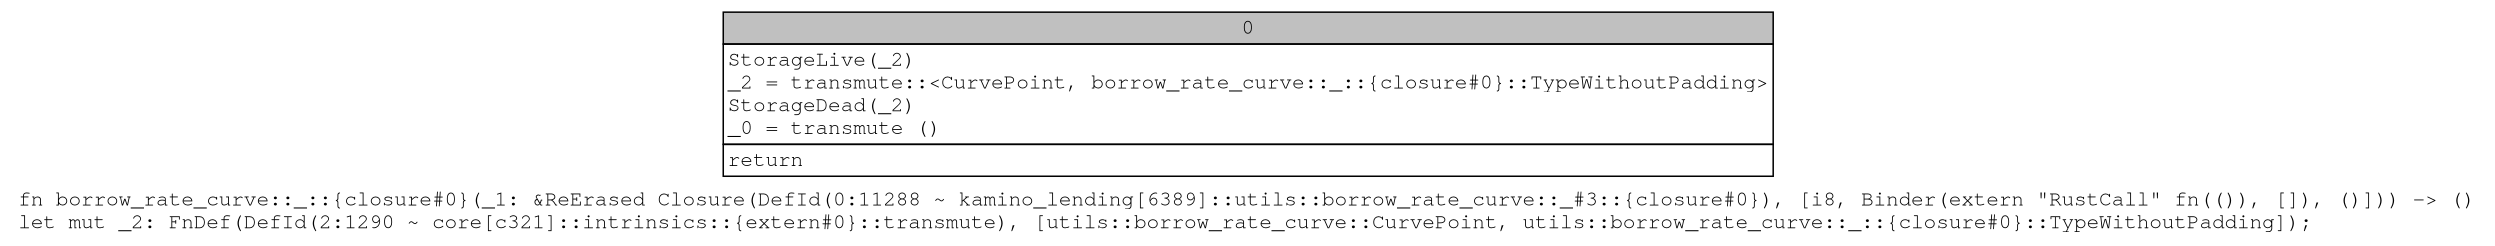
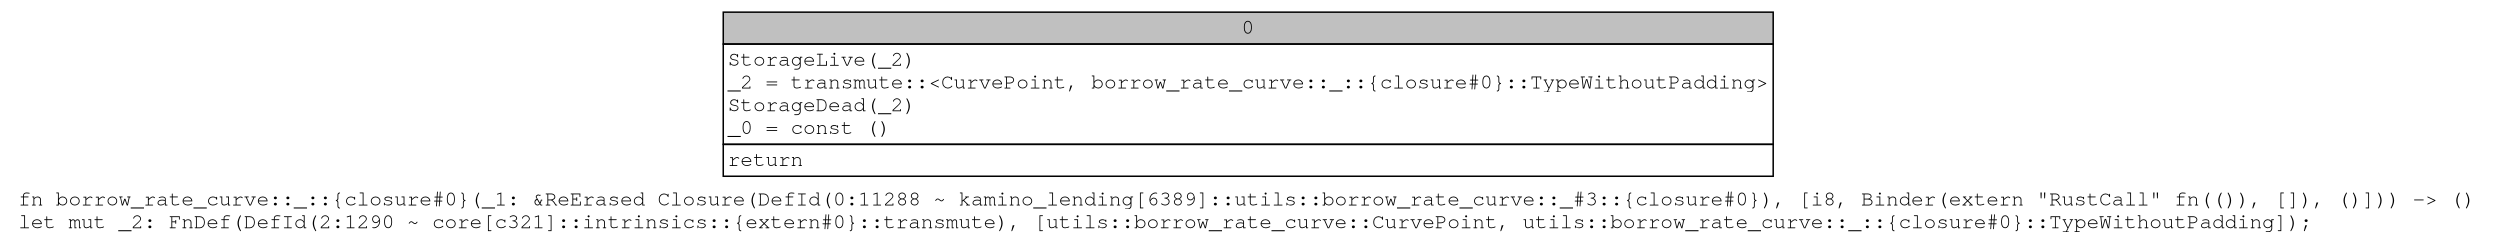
(835, 128) -> (810, 128)
